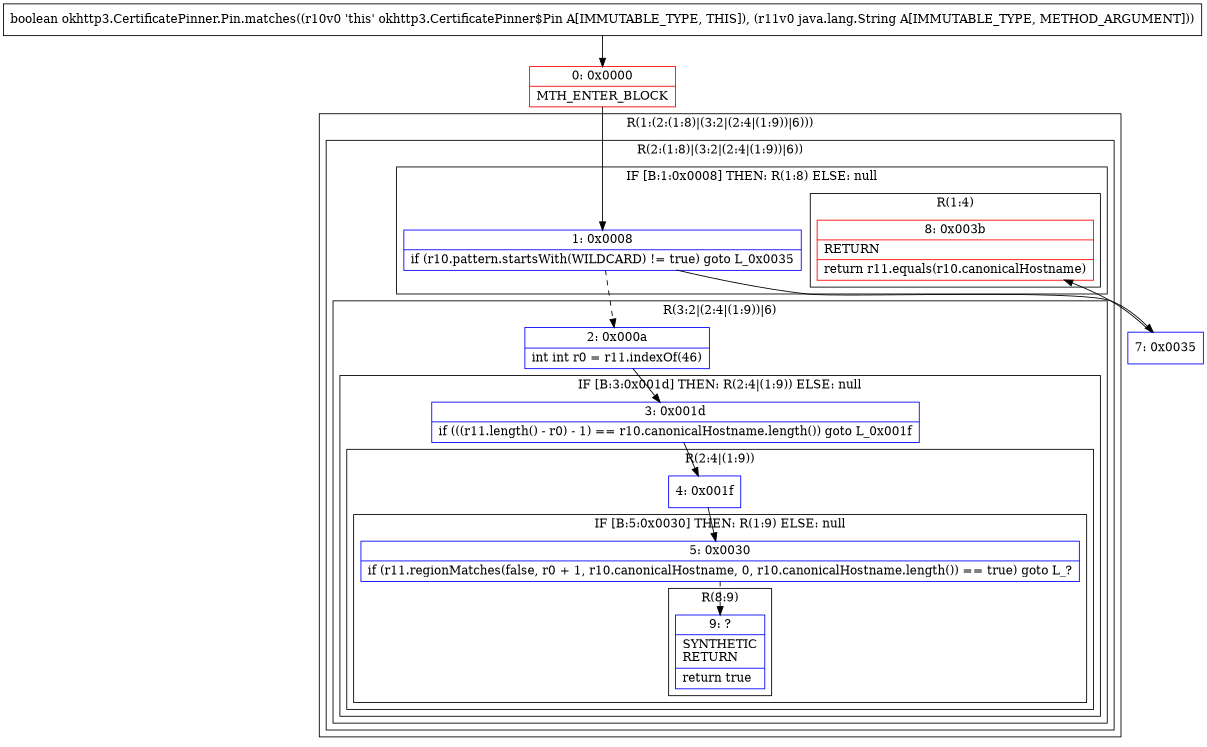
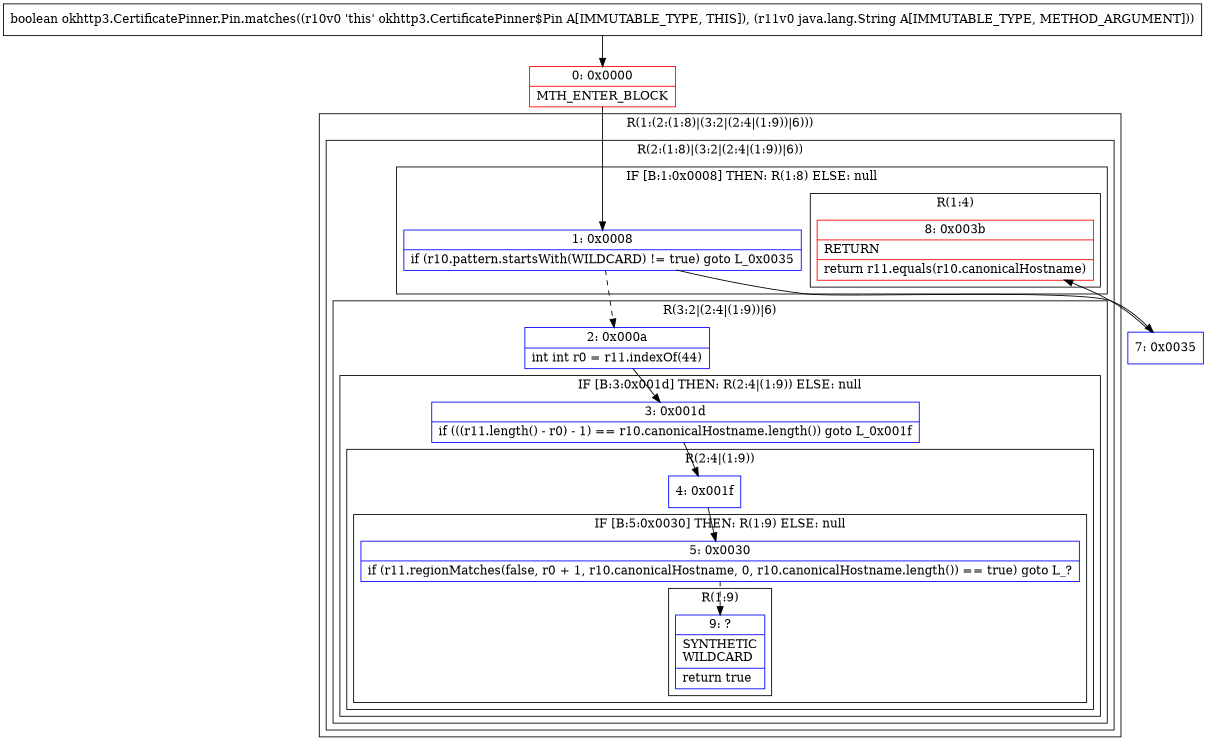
(617, 358) -> (617, 358)
(720, 598) -> (720, 598)
(710, 657) -> (718, 657)
